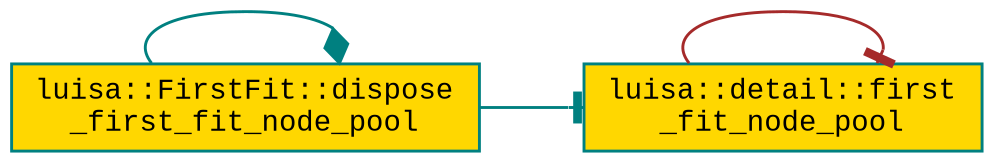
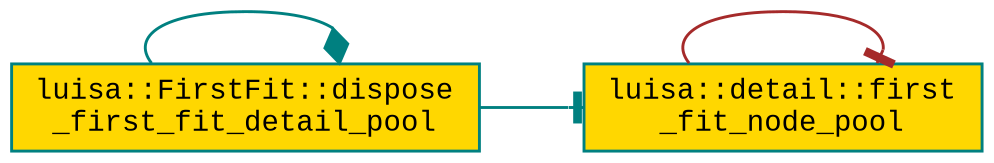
(246, 108) -> (246, 108)
